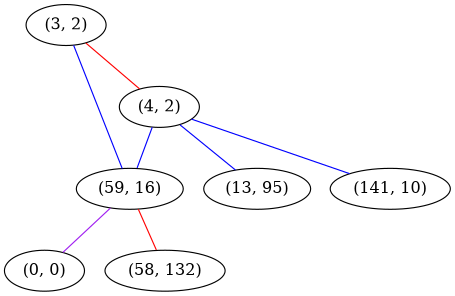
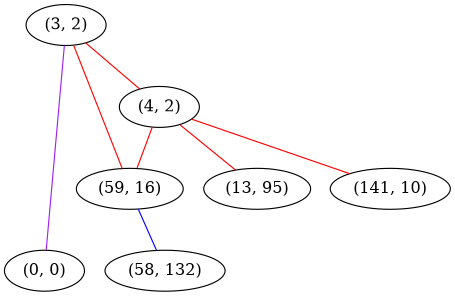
(98, 107) -> (98, 107)
(270, 146) -> (270, 146)
(208, 147) -> (208, 147)
(145, 148) -> (145, 148)
(87, 230) -> (55, 148)
(147, 230) -> (147, 230)
